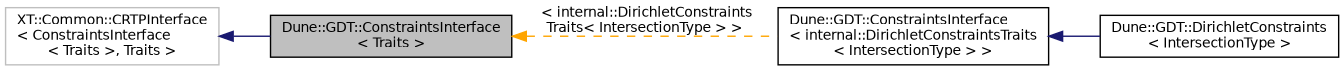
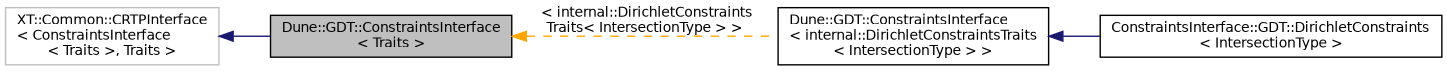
(1219, 36) -> (1271, 36)
